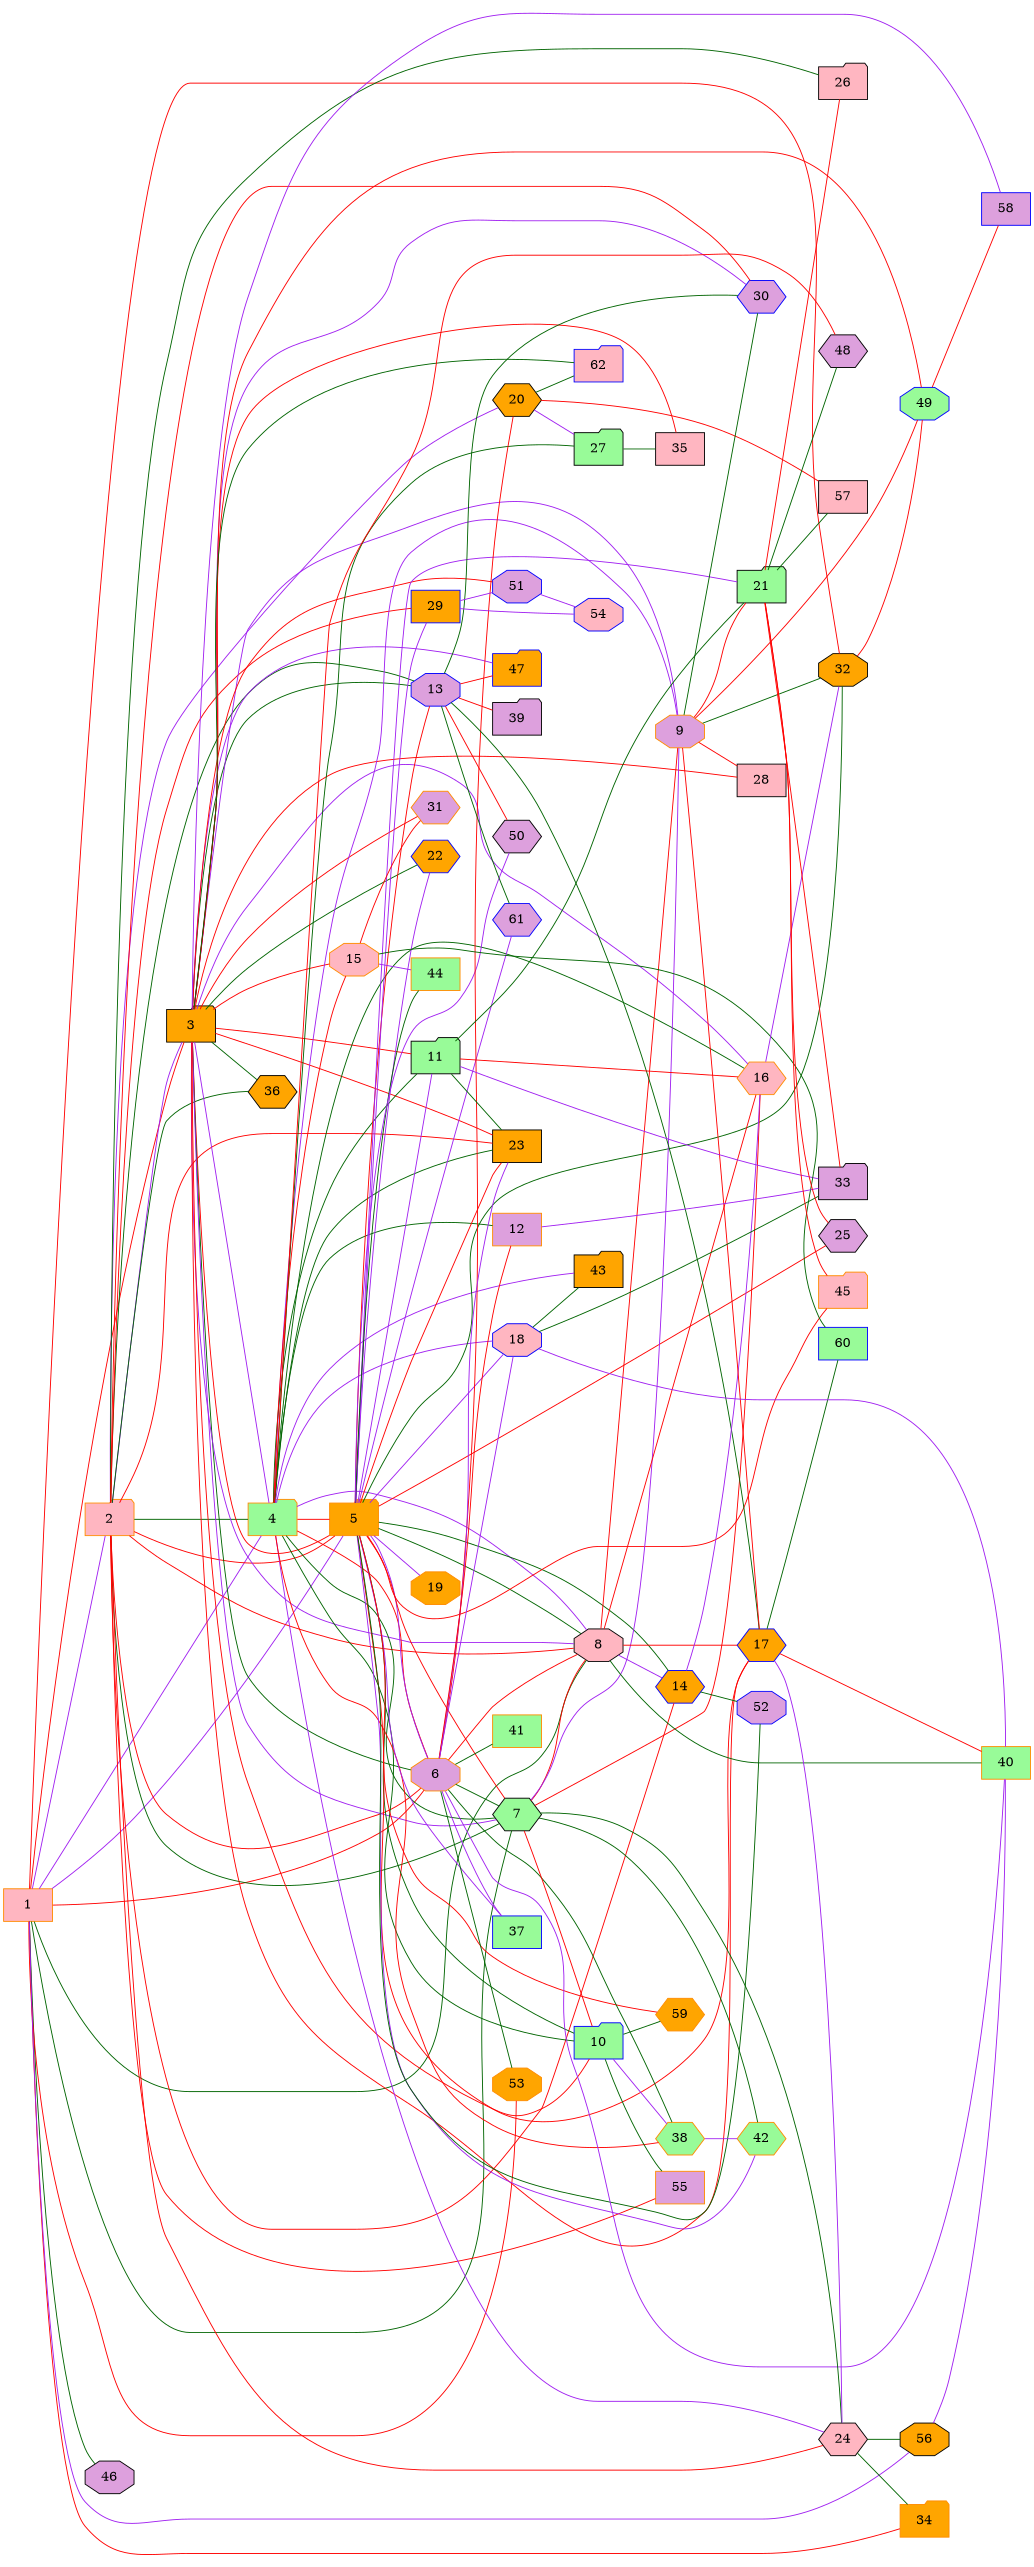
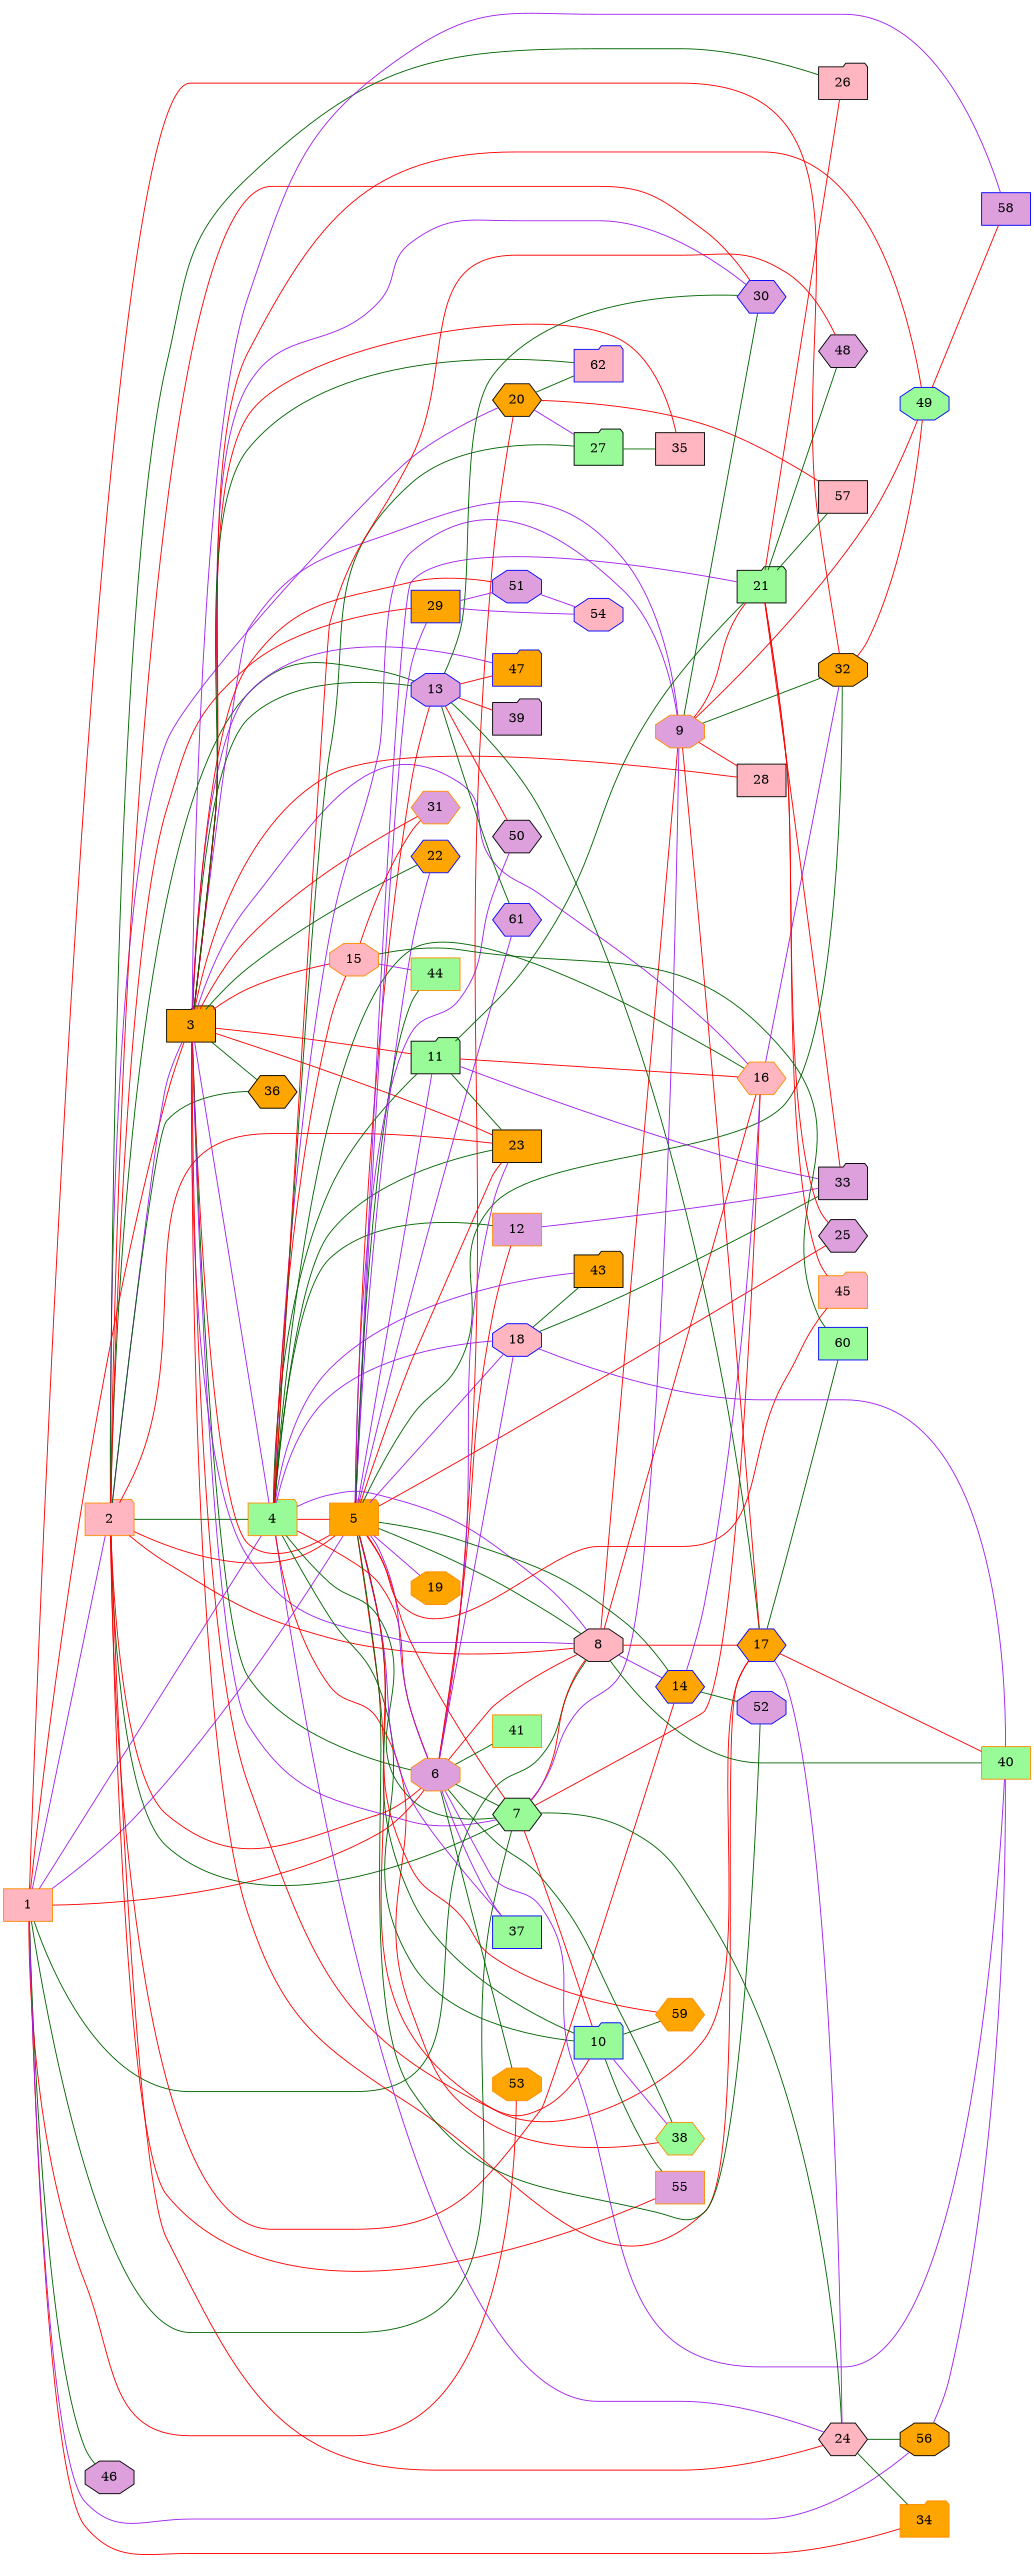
(762, 2139) -> none
